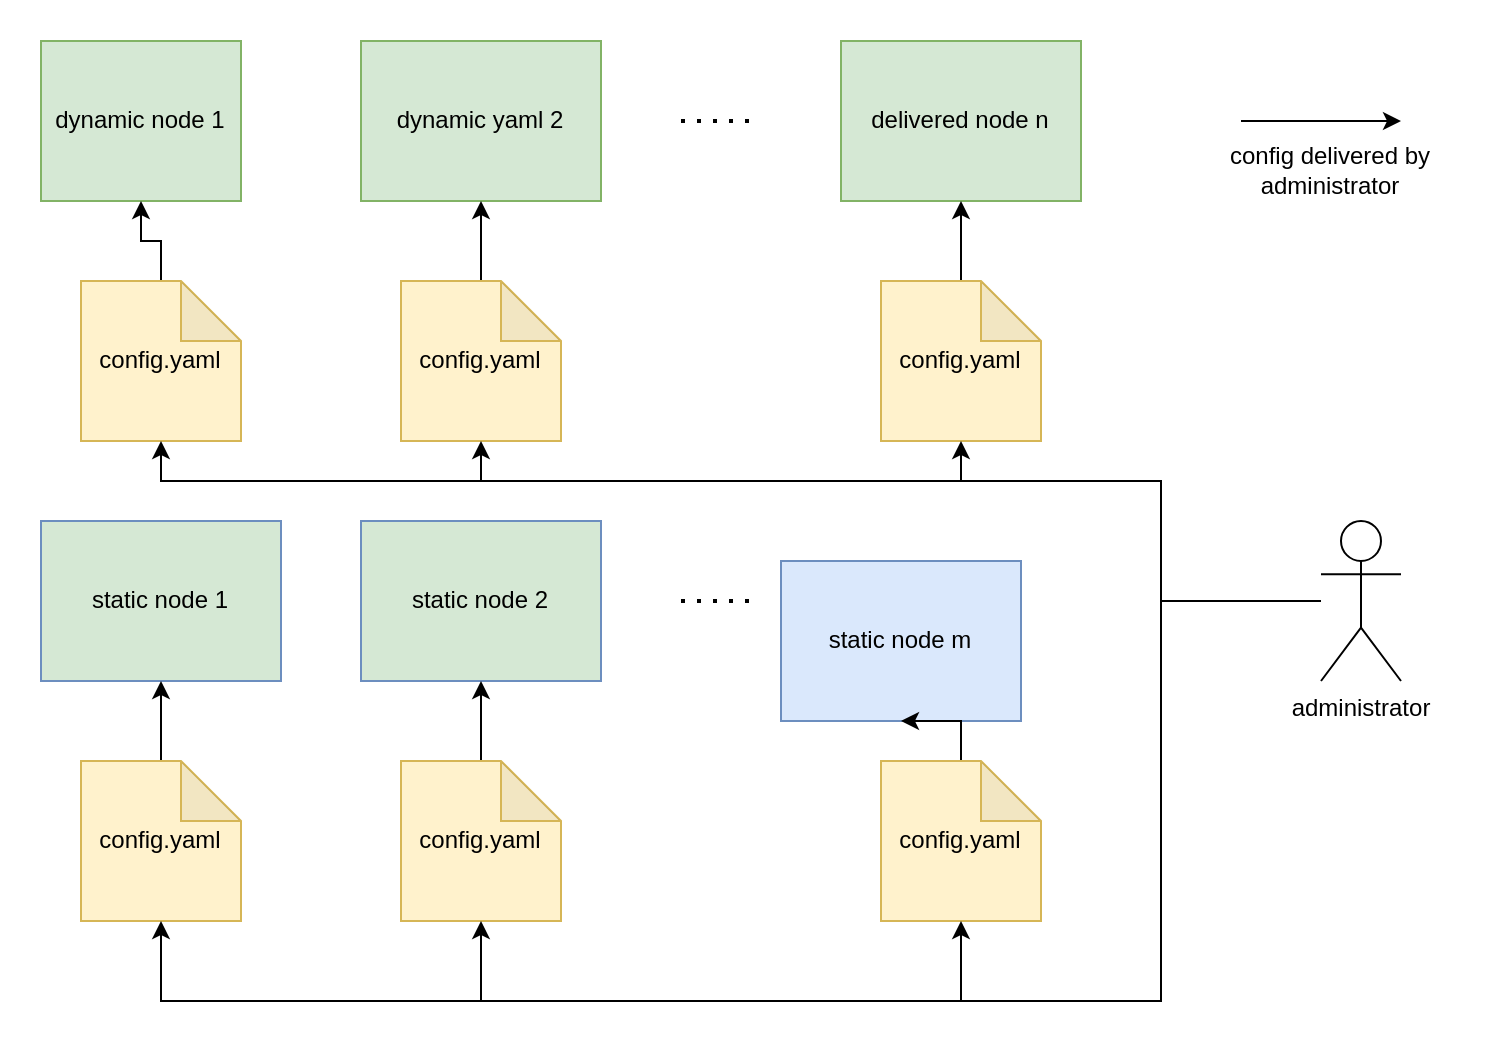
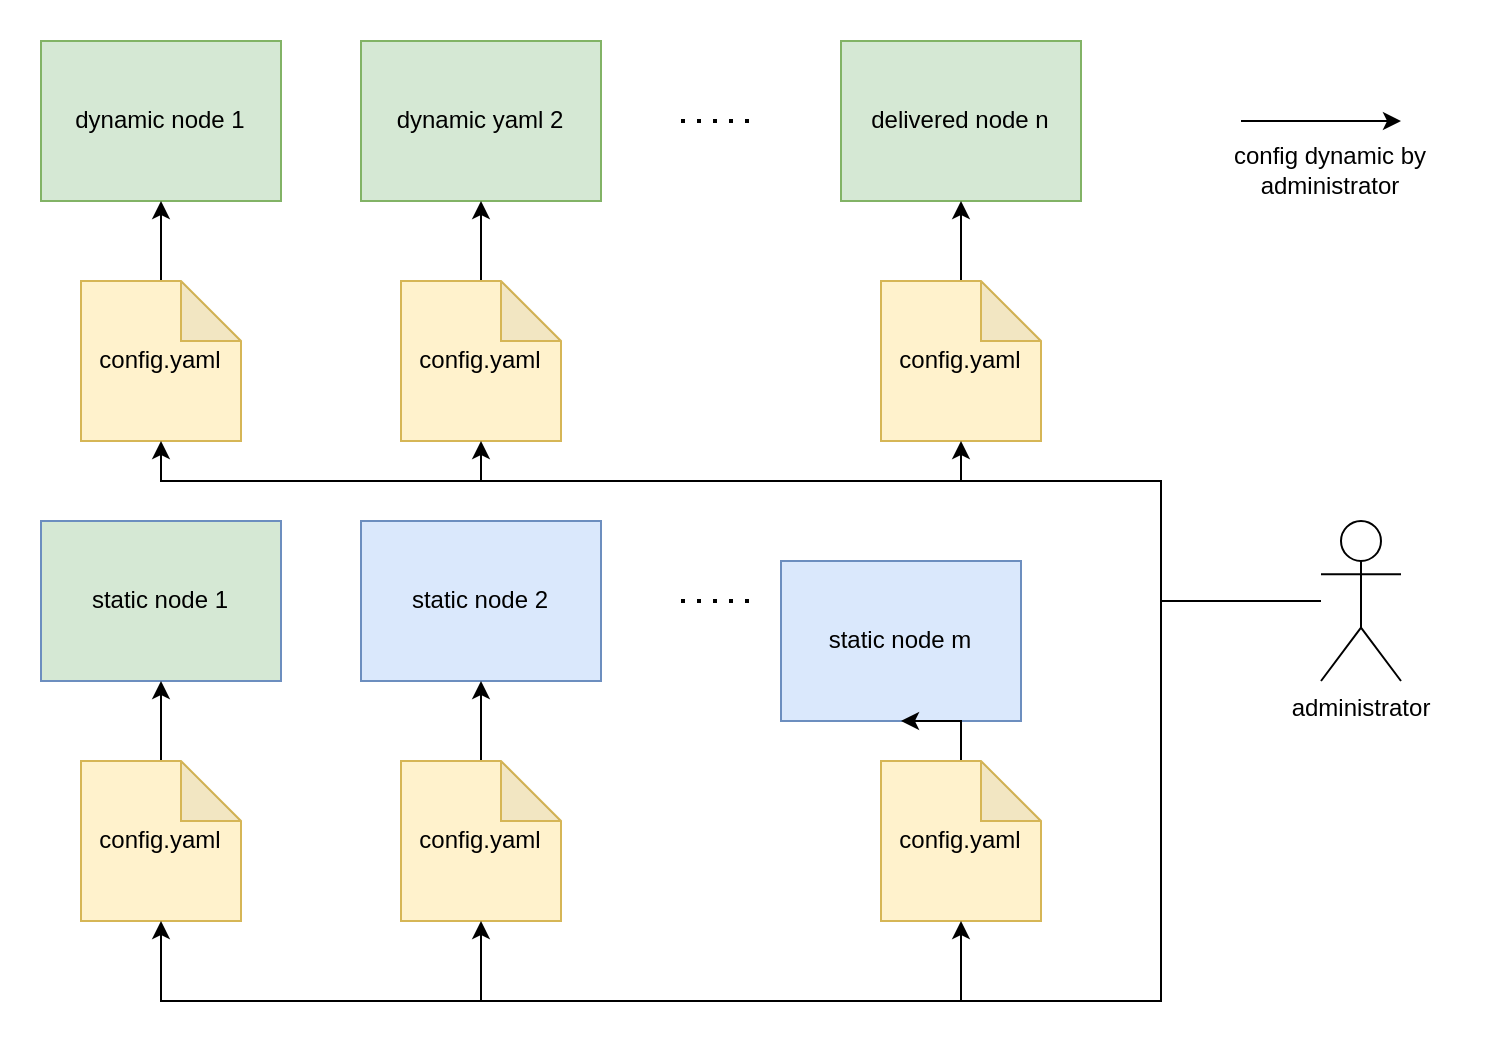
(141, 121) -> (161, 121)
(1331, 171) -> (1331, 171)
(481, 601) -> (481, 601)
